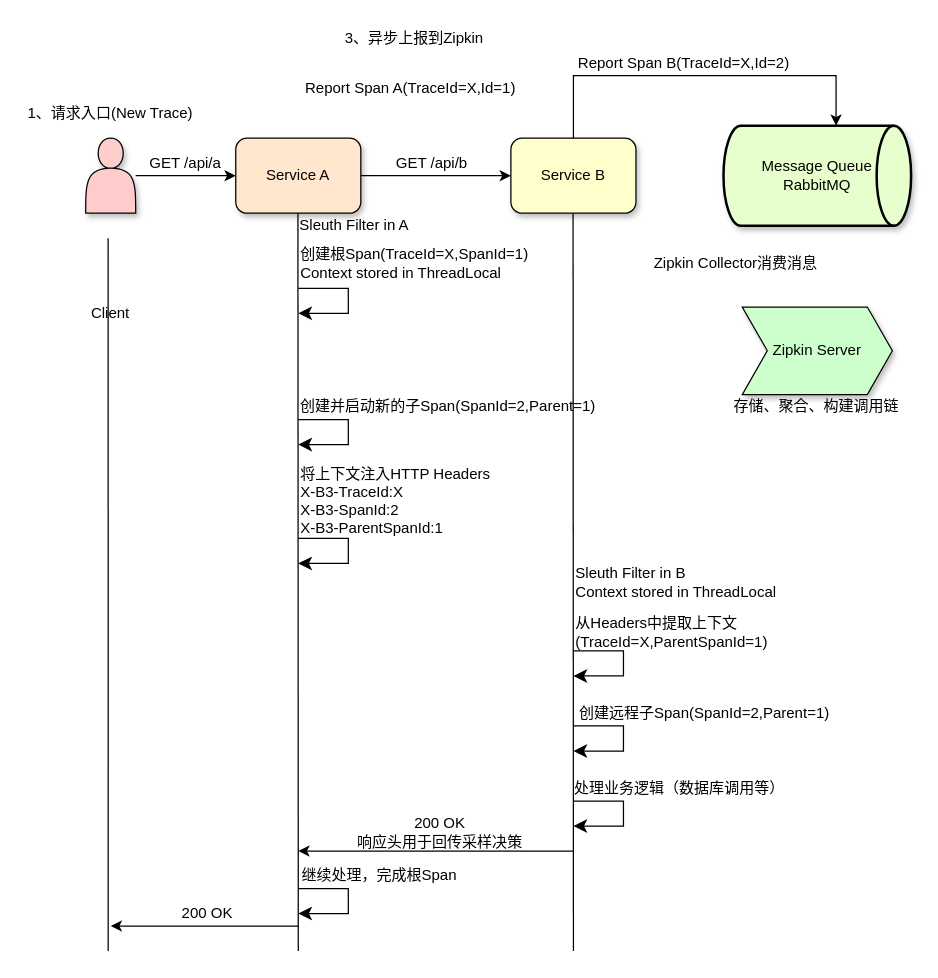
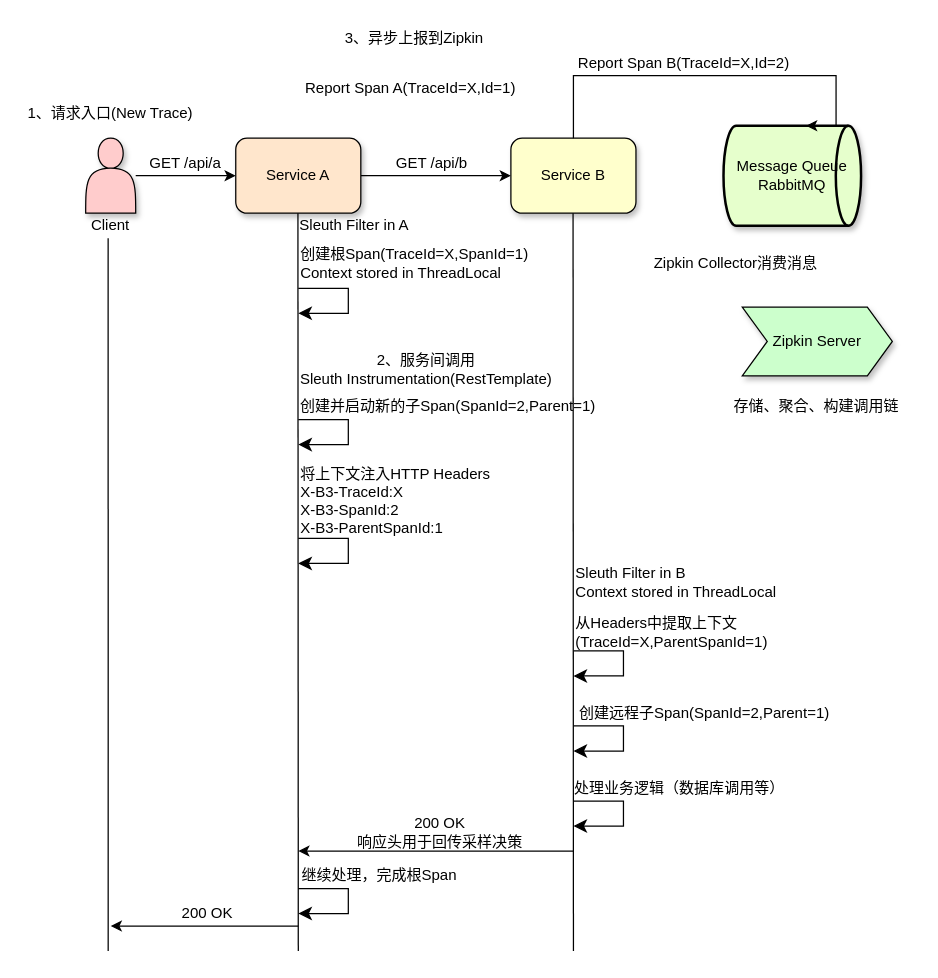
(817, 176) -> (792, 176)
(111, 313) -> (111, 226)
(817, 351) -> (817, 341)
none -> (426, 369)
